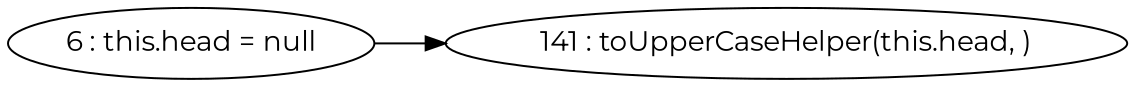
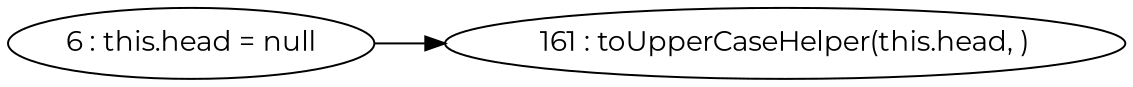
(786, 43) -> (785, 43)
